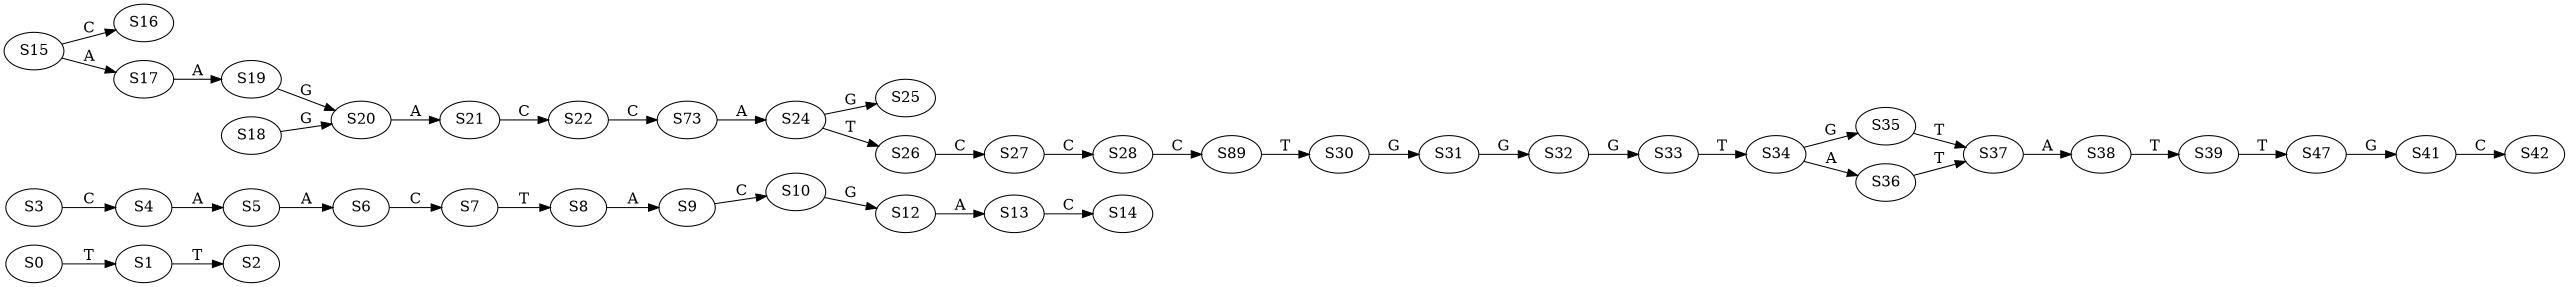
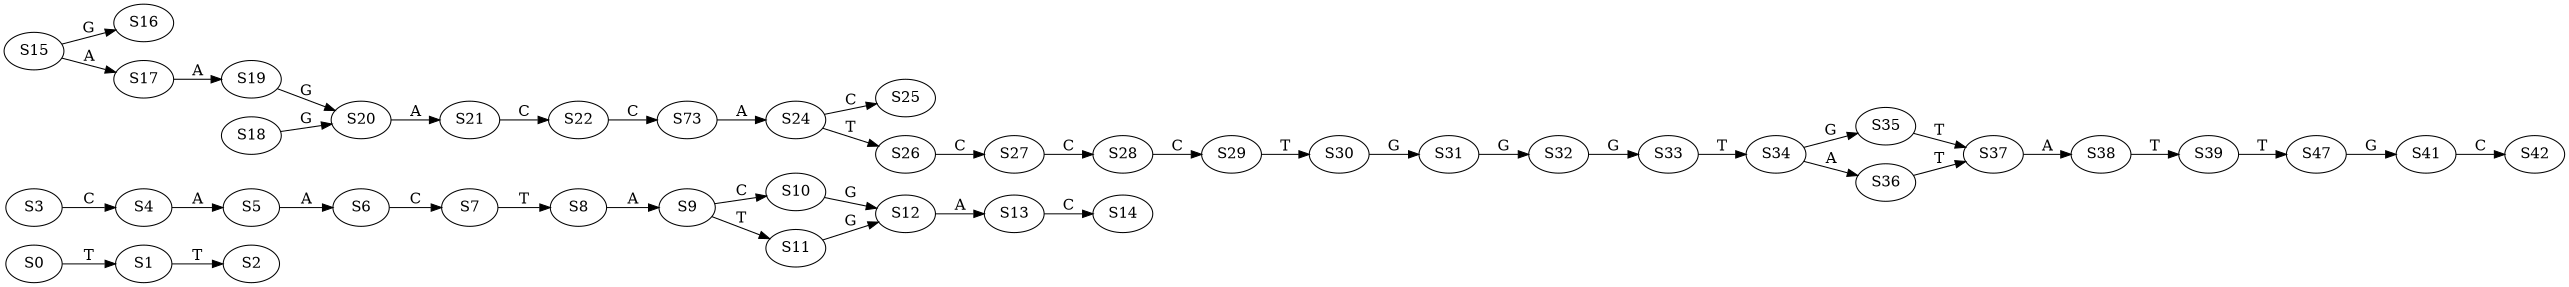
(89, 29) -> (89, 29)
(851, 101) -> (851, 101)
(1232, 154) -> (1232, 154)
none -> (796, 248)
